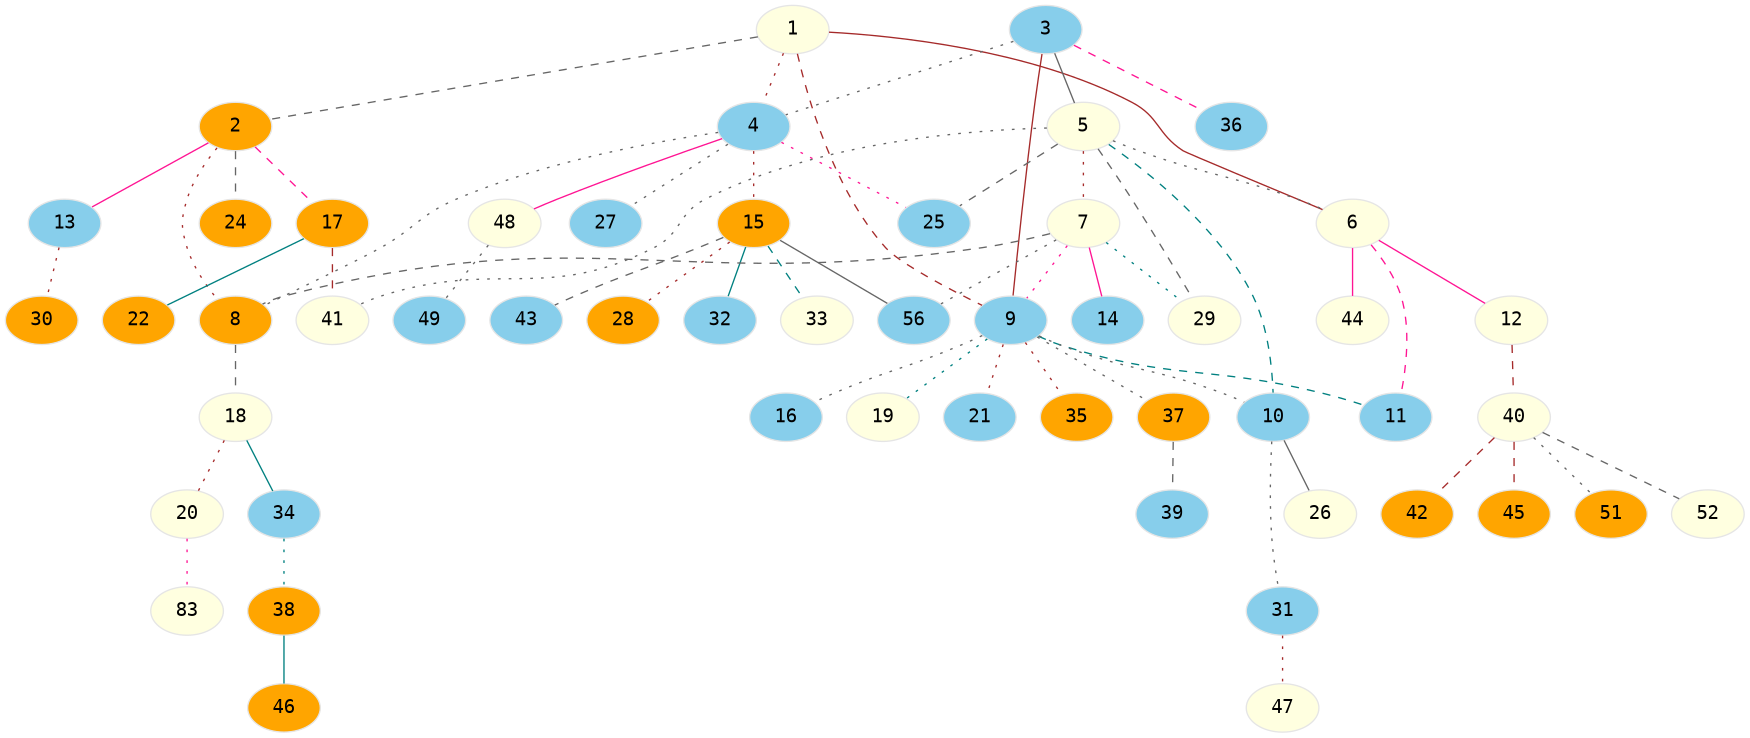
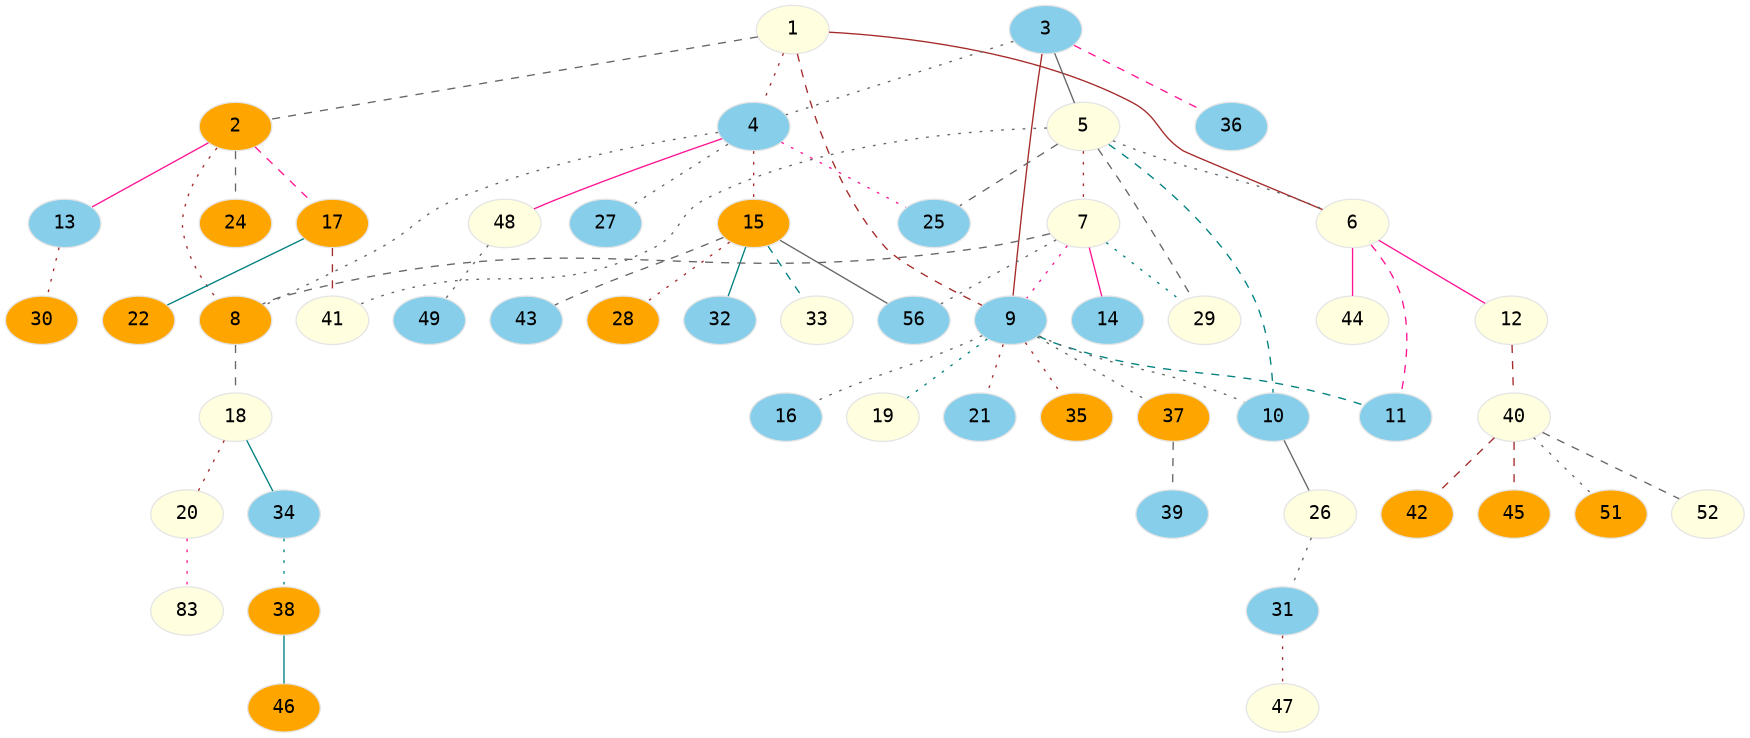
(1271, 514) -> (1301, 563)
